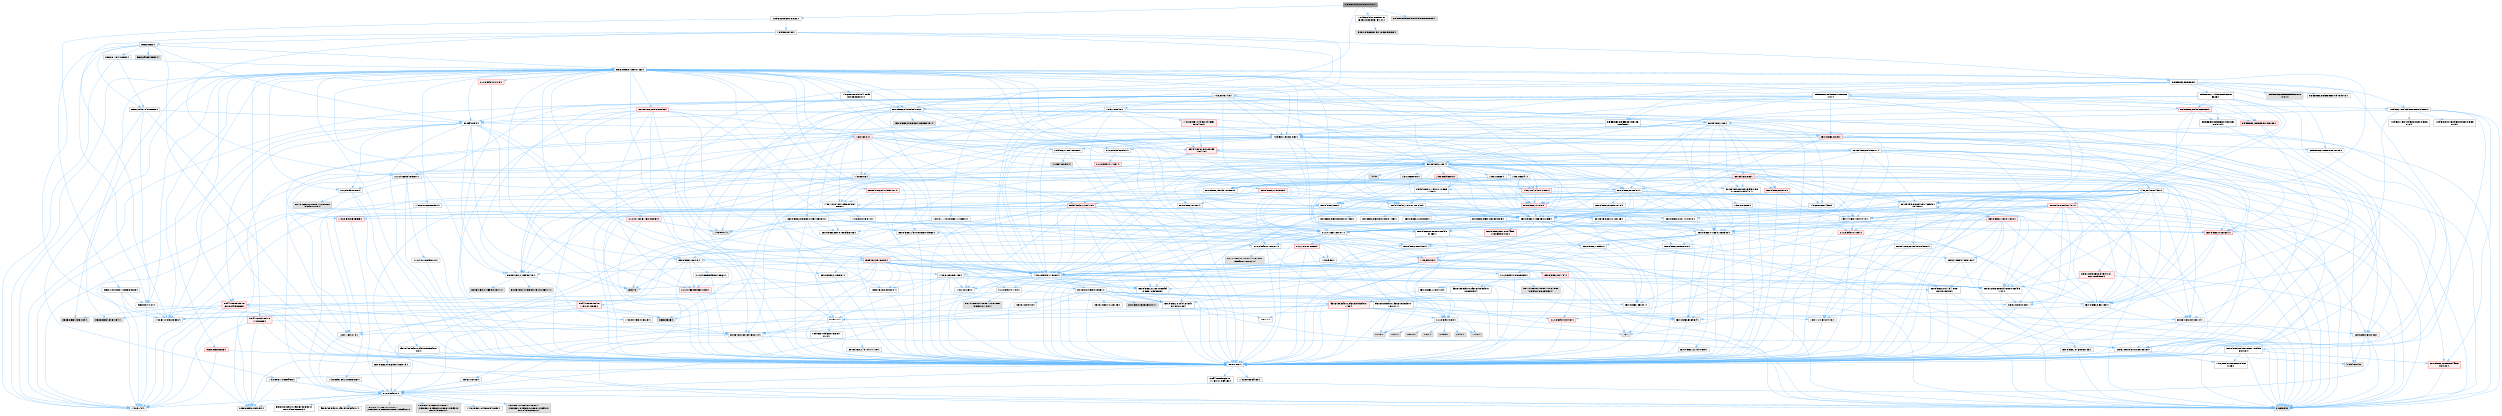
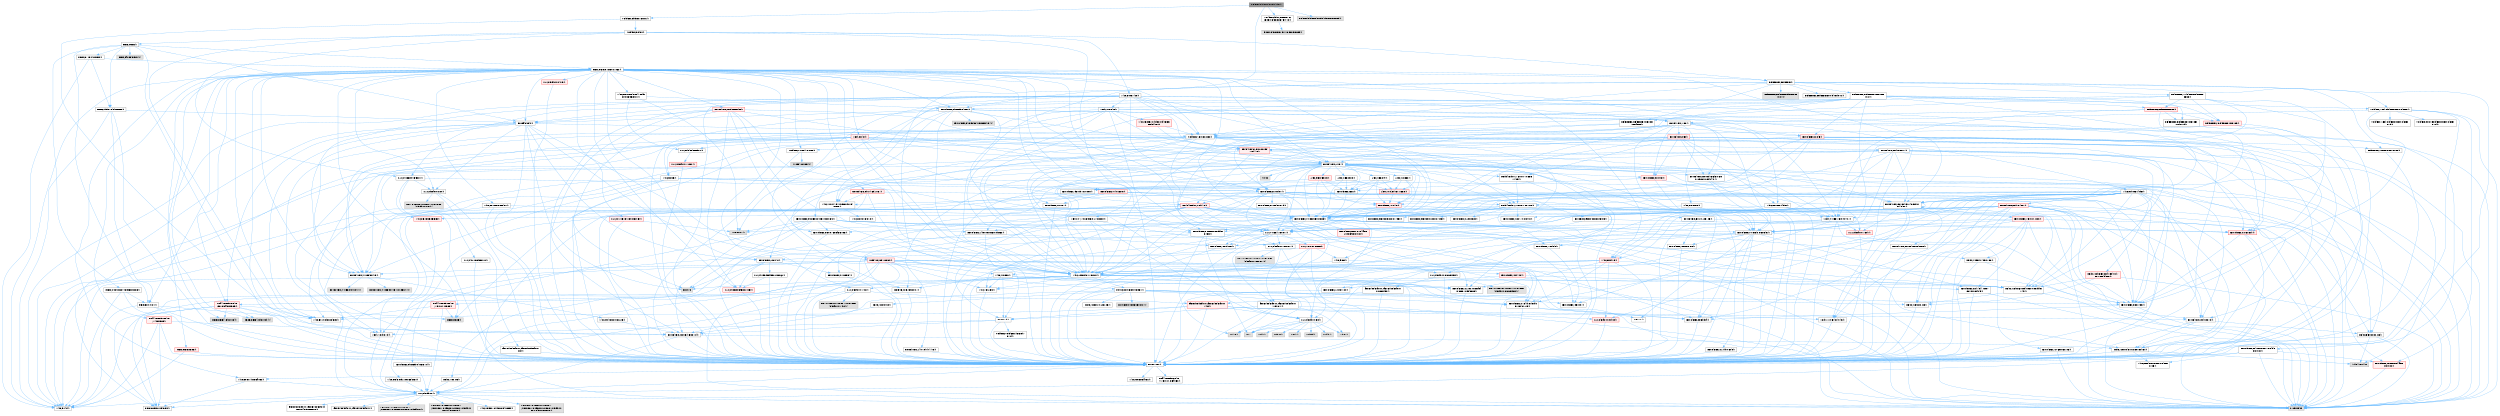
none -> (1470, 144)
(951, 275) -> (1003, 275)
